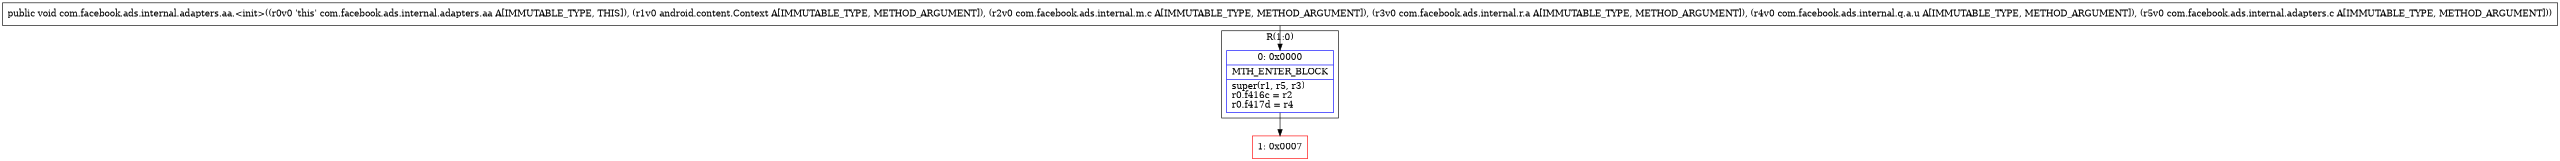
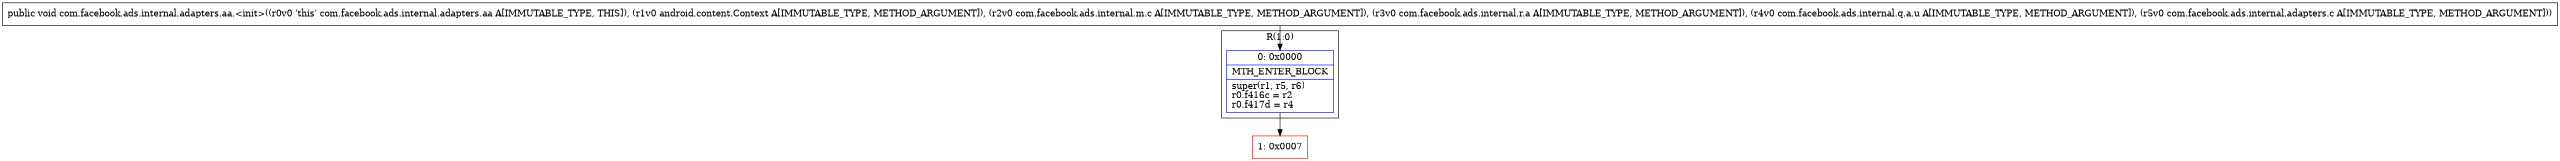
(1268, 86) -> (1268, 86)
